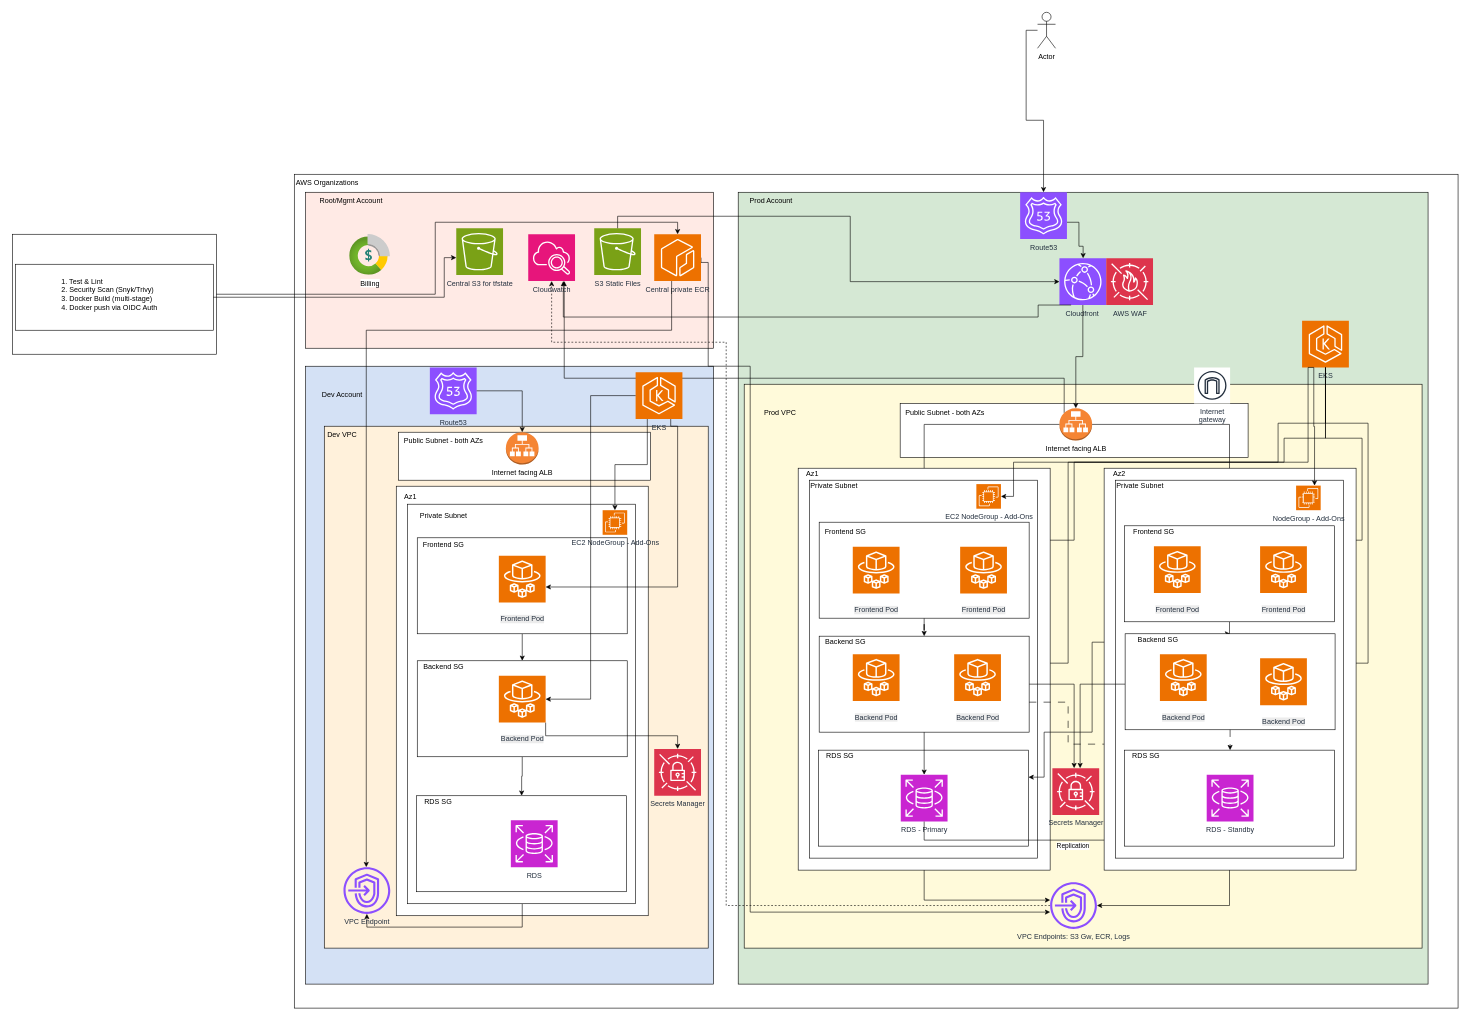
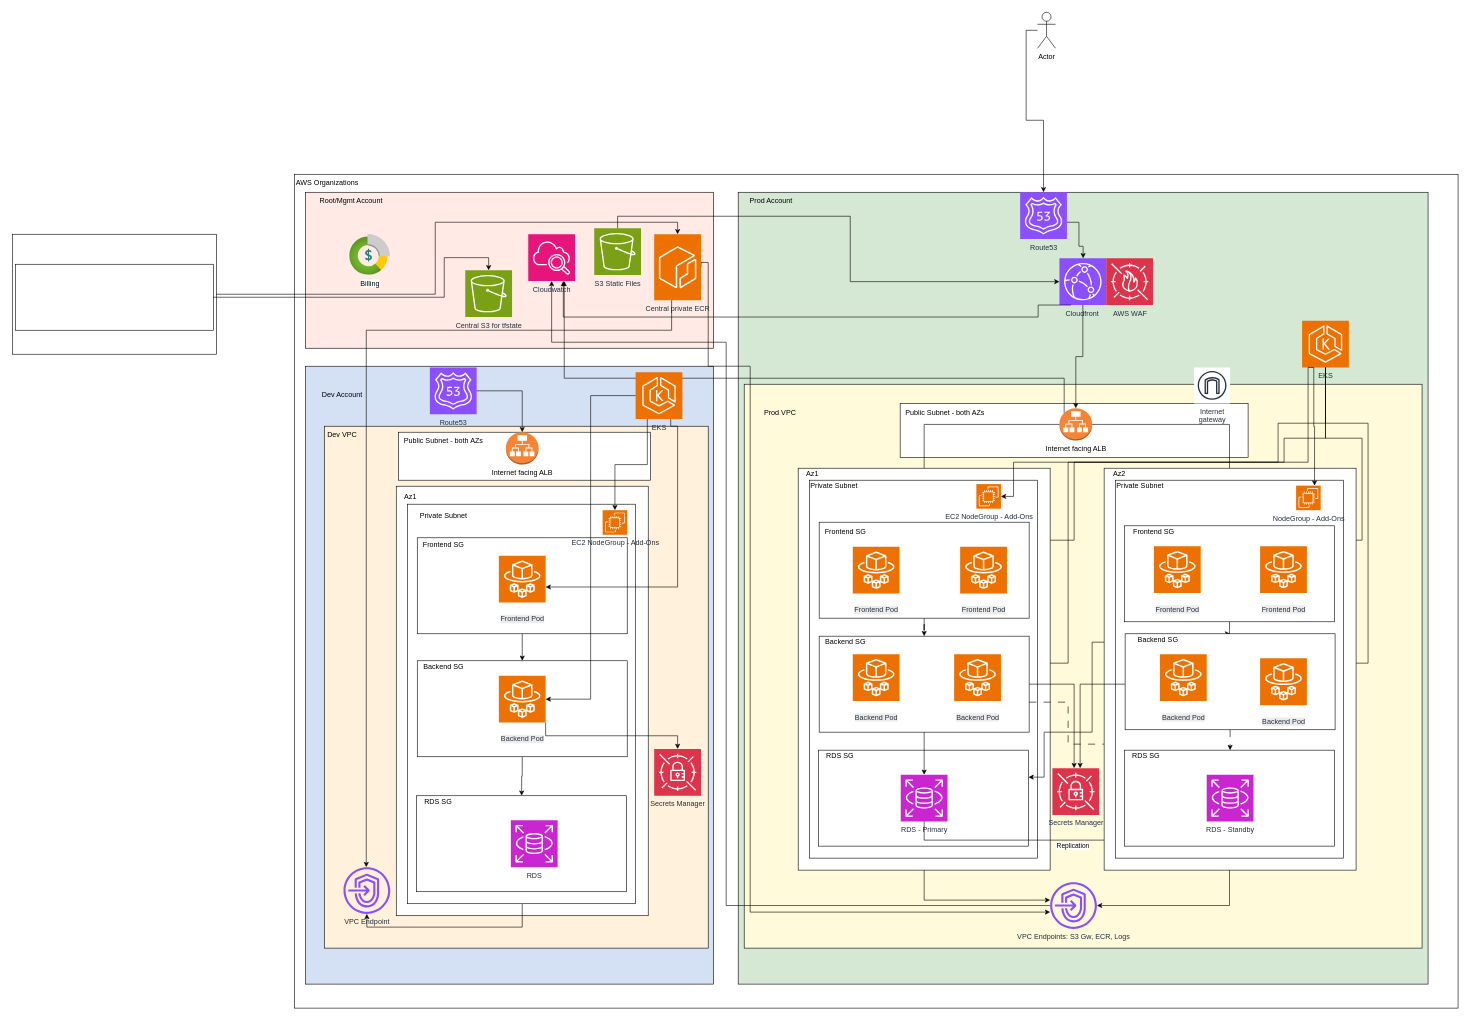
(480, 252) -> (489, 294)
(678, 258) -> (678, 267)
(114, 294) -> none
(726, 671) -> (726, 671)
